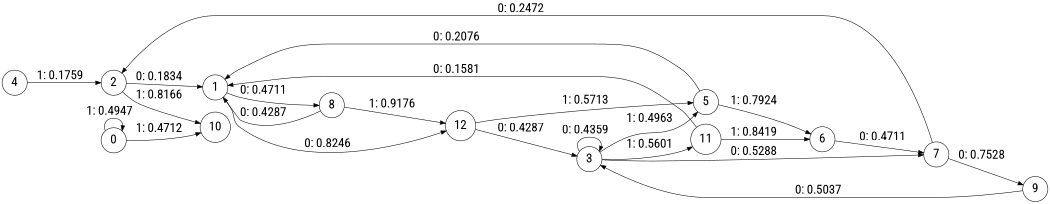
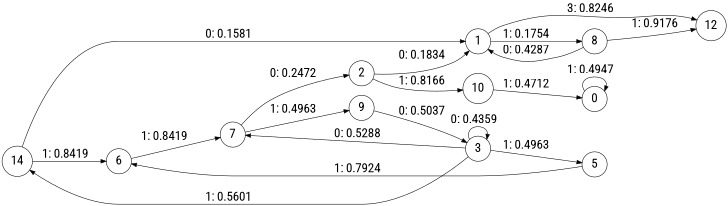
(469, 44) -> none
(15, 83) -> none
(267, 91) -> (530, 35)
(581, 111) -> none
(887, 137) -> (168, 137)
(161, 139) -> (535, 94)
(706, 139) -> (17, 161)
(524, 142) -> none
(332, 144) -> (595, 9)
(986, 156) -> (297, 109)
